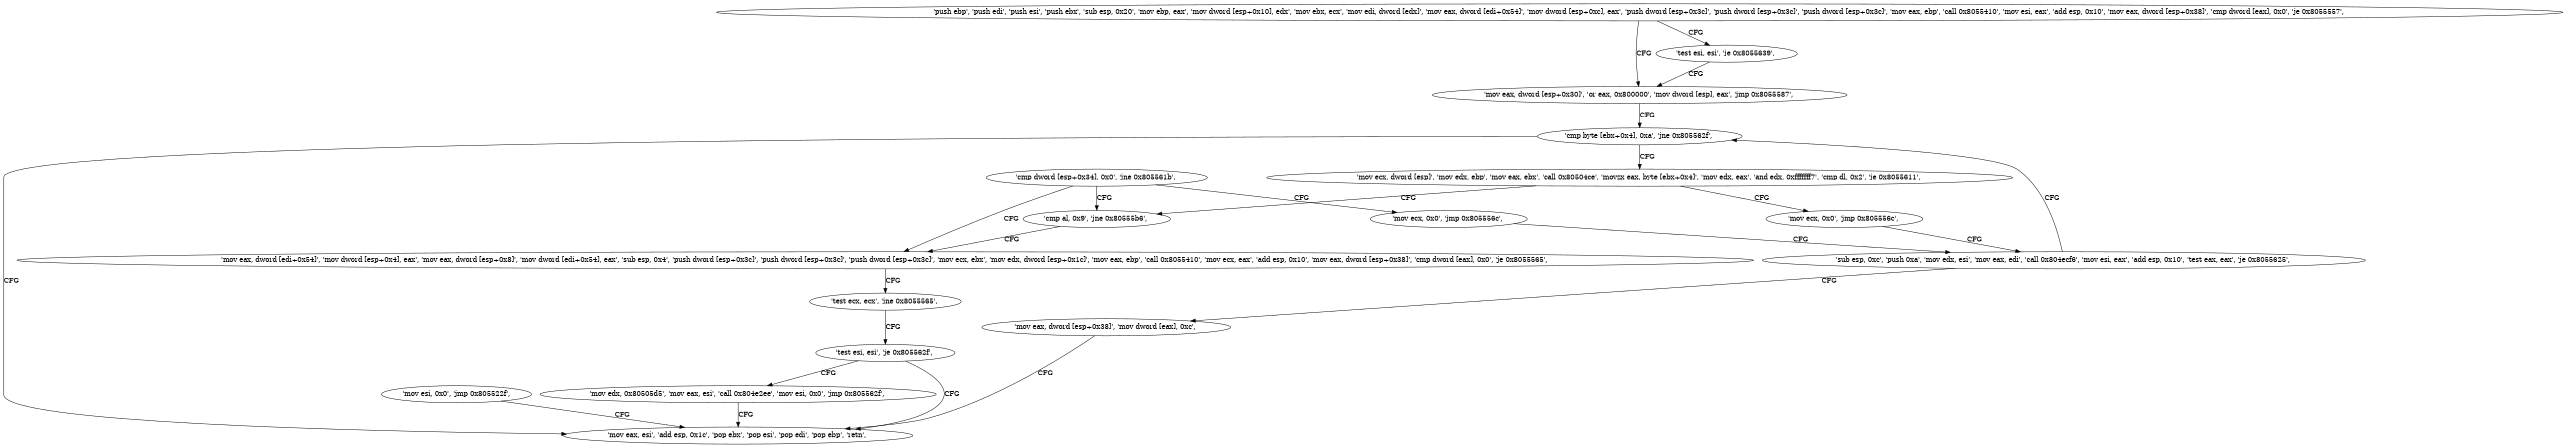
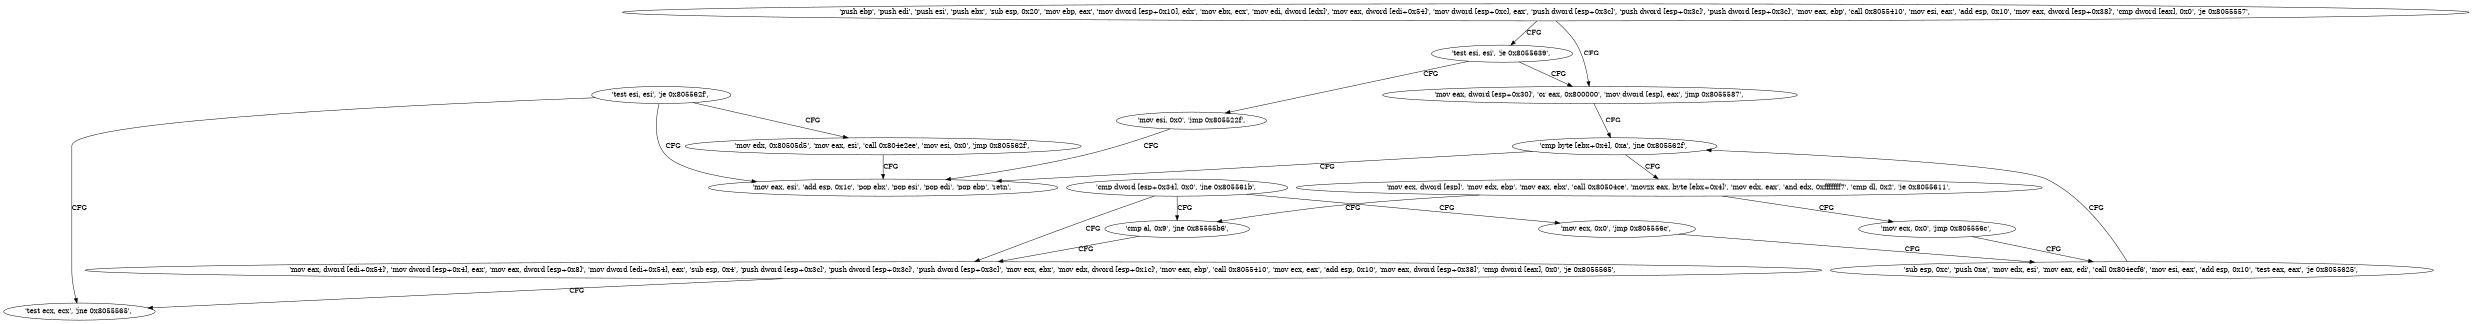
none -> (1349, 87)
(1097, 219) -> (1177, 229)
(885, 325) -> (256, 116)
(1106, 327) -> none
